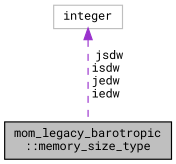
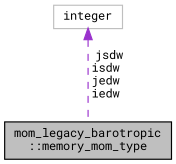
(88, 141) -> (88, 141)
